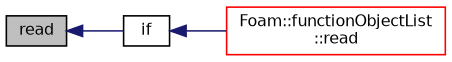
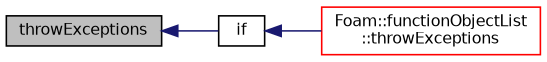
(36, 31) -> (84, 31)
(336, 31) -> (431, 31)
